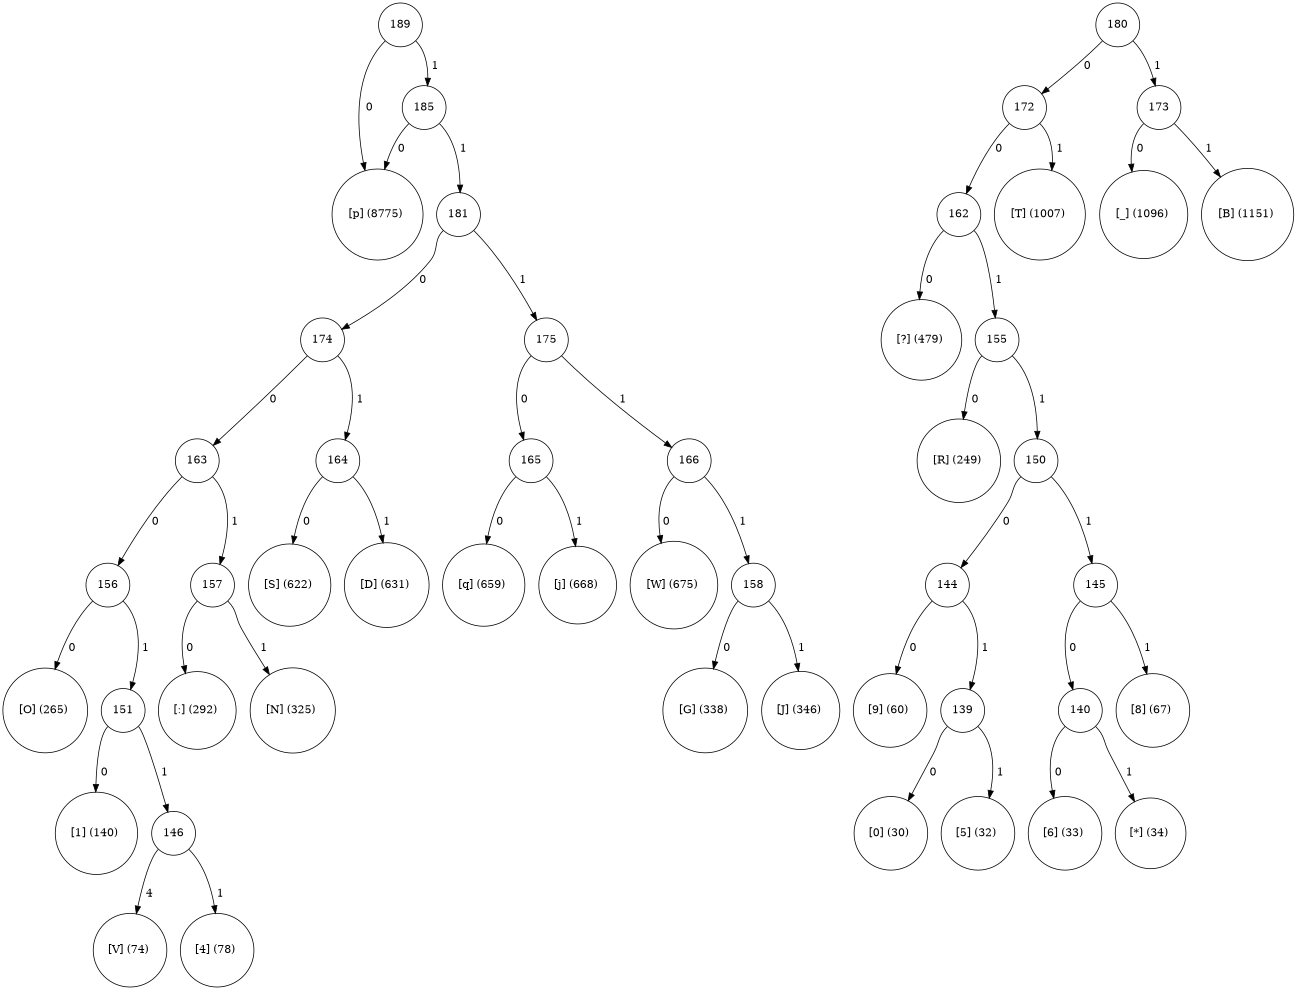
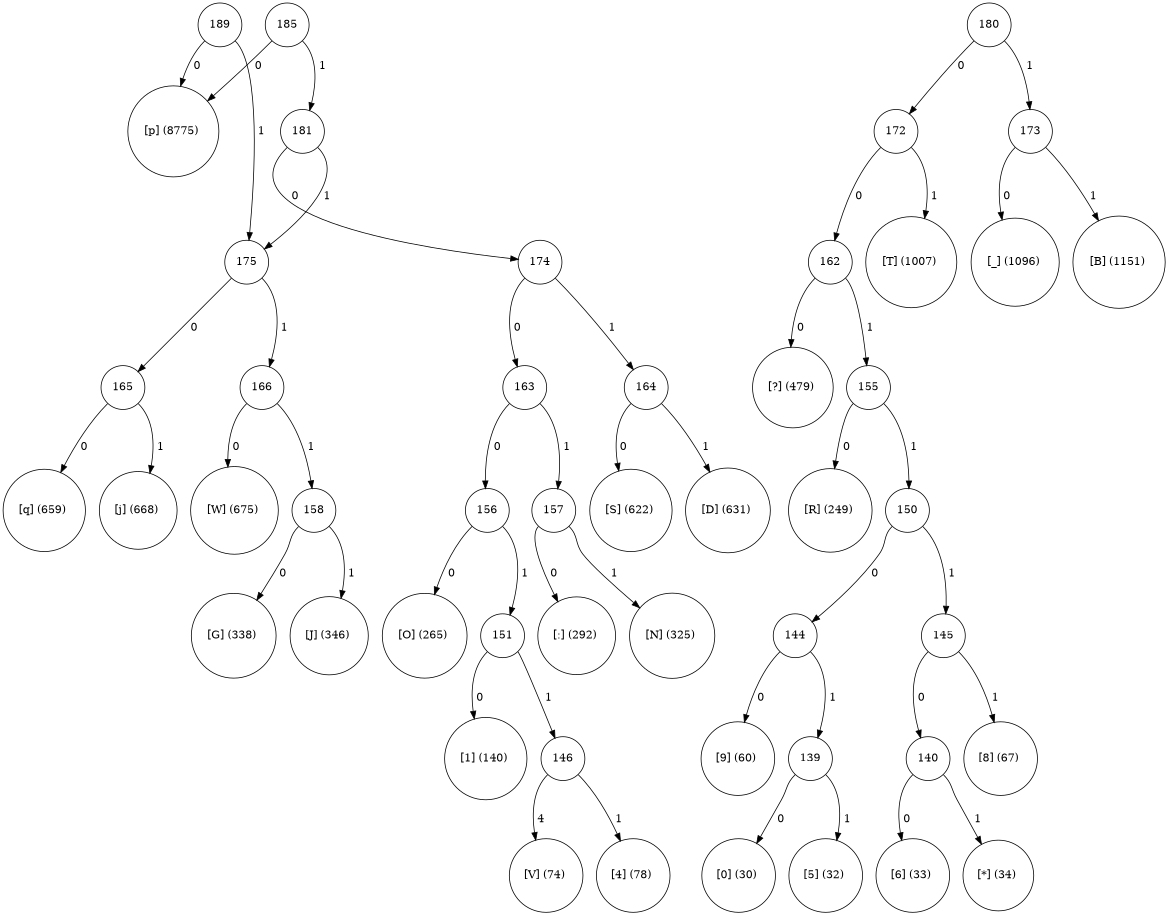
(425, 58) -> (254, 135)
